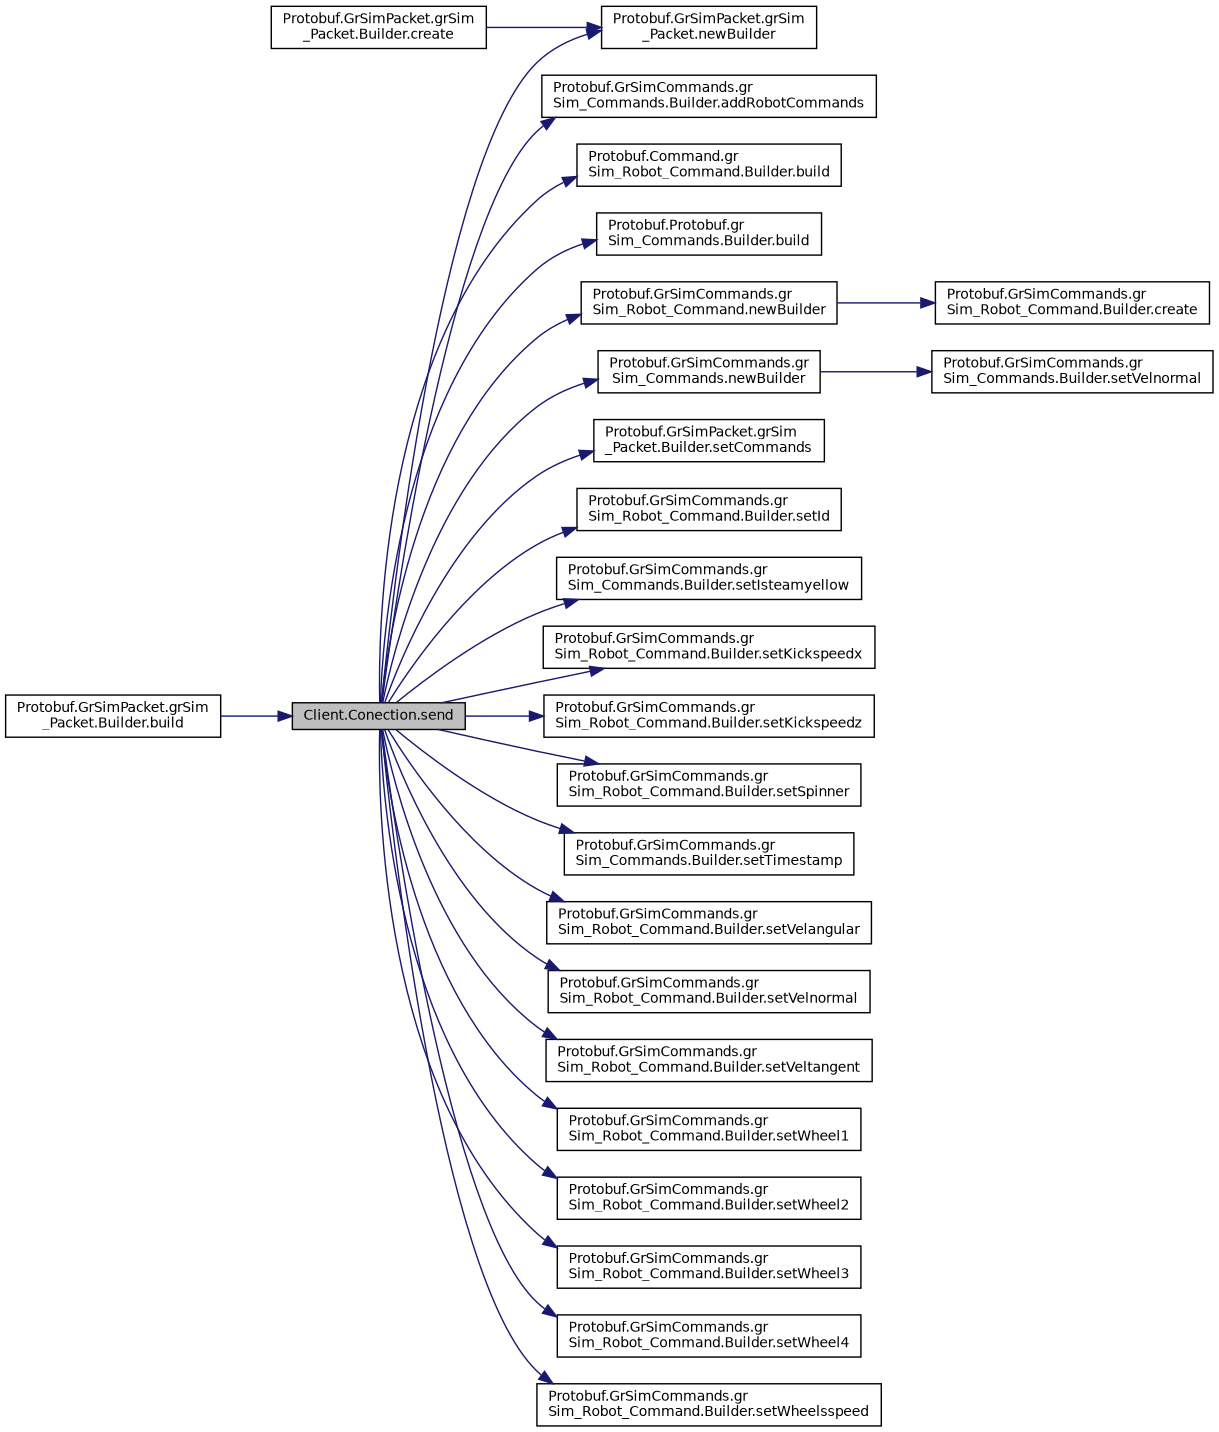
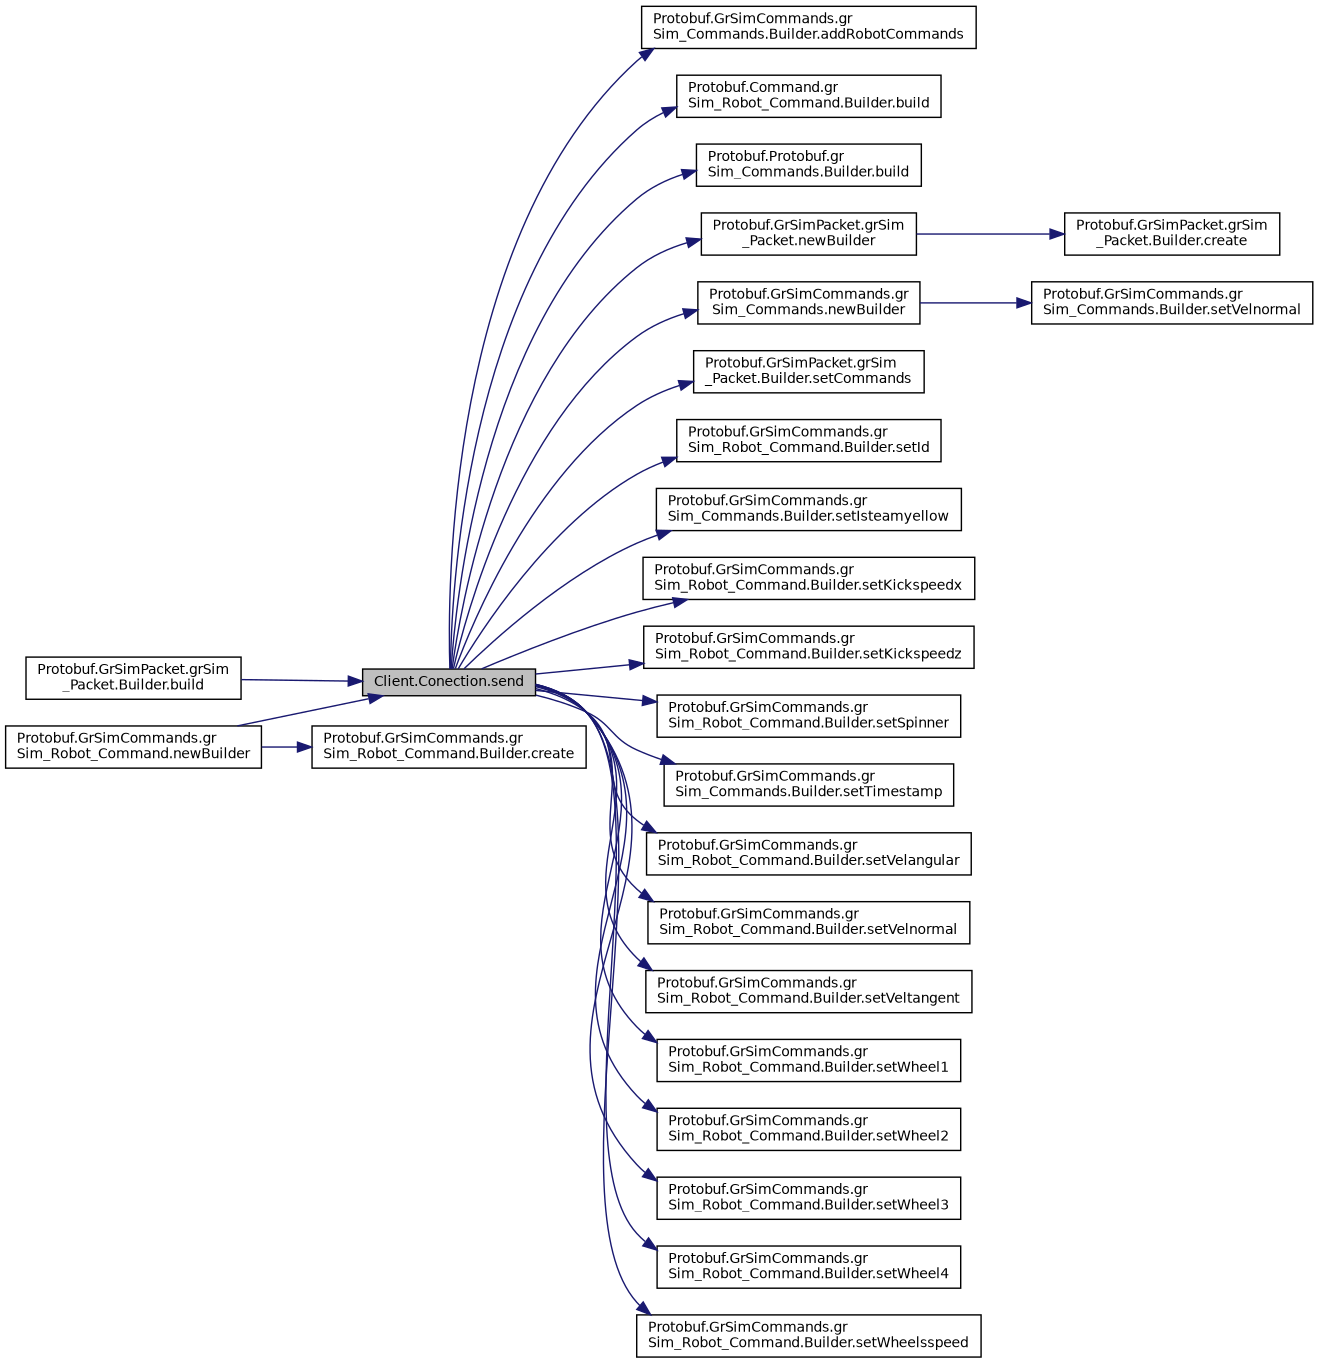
(537, 27) -> (983, 234)
(434, 489) -> (303, 712)
